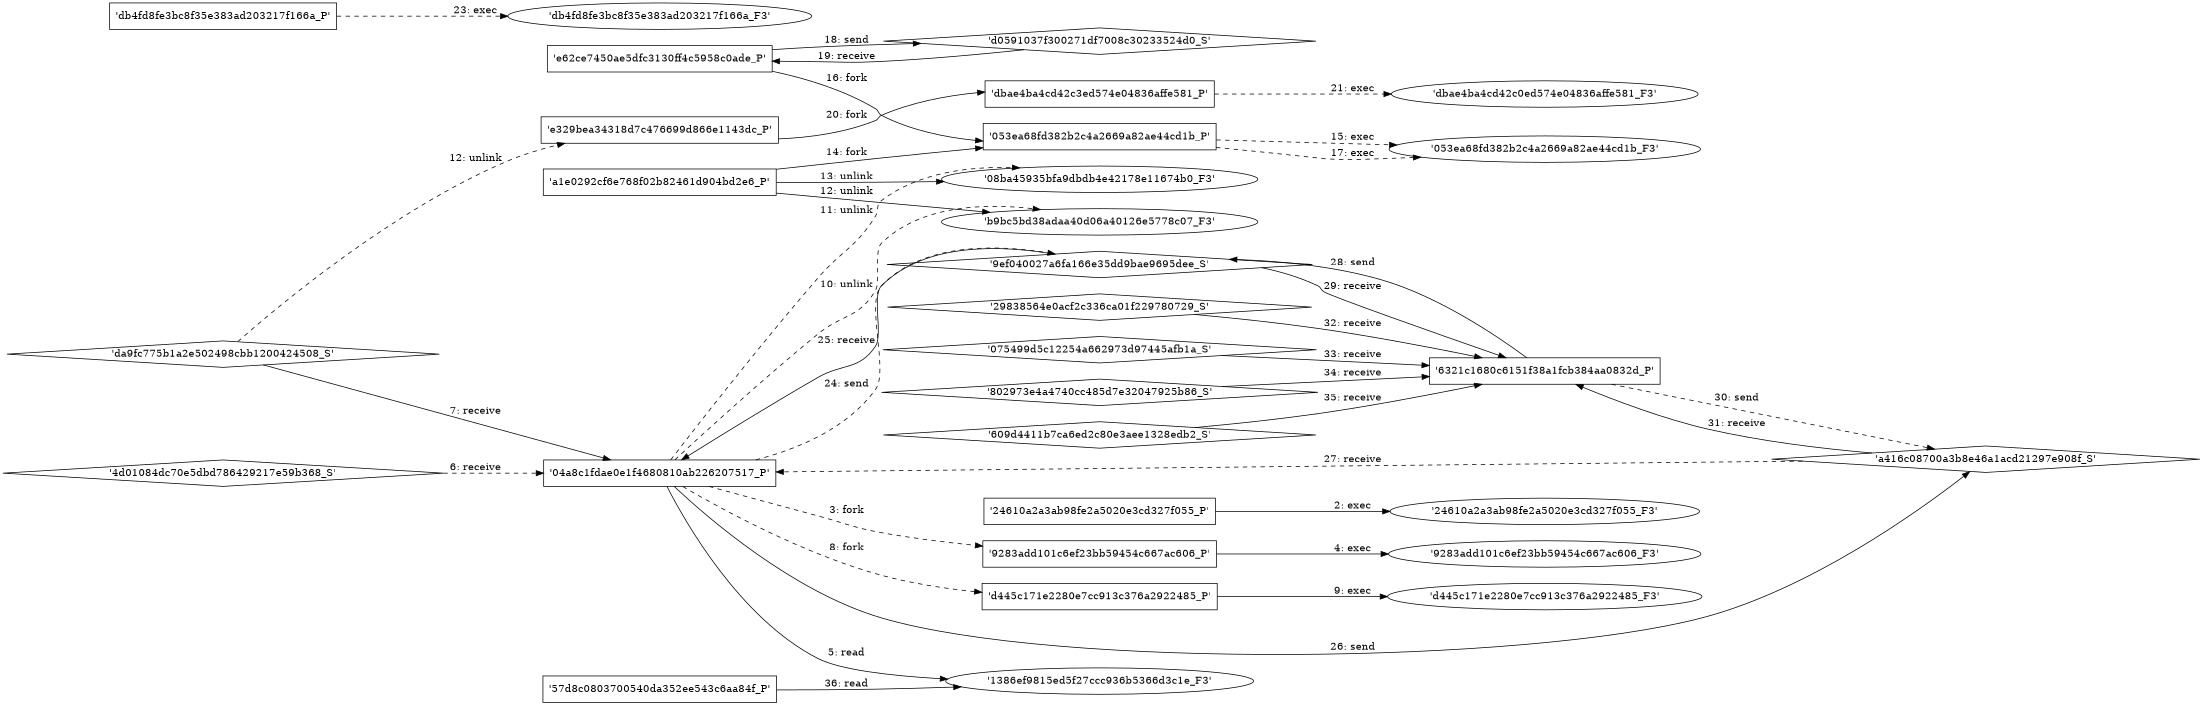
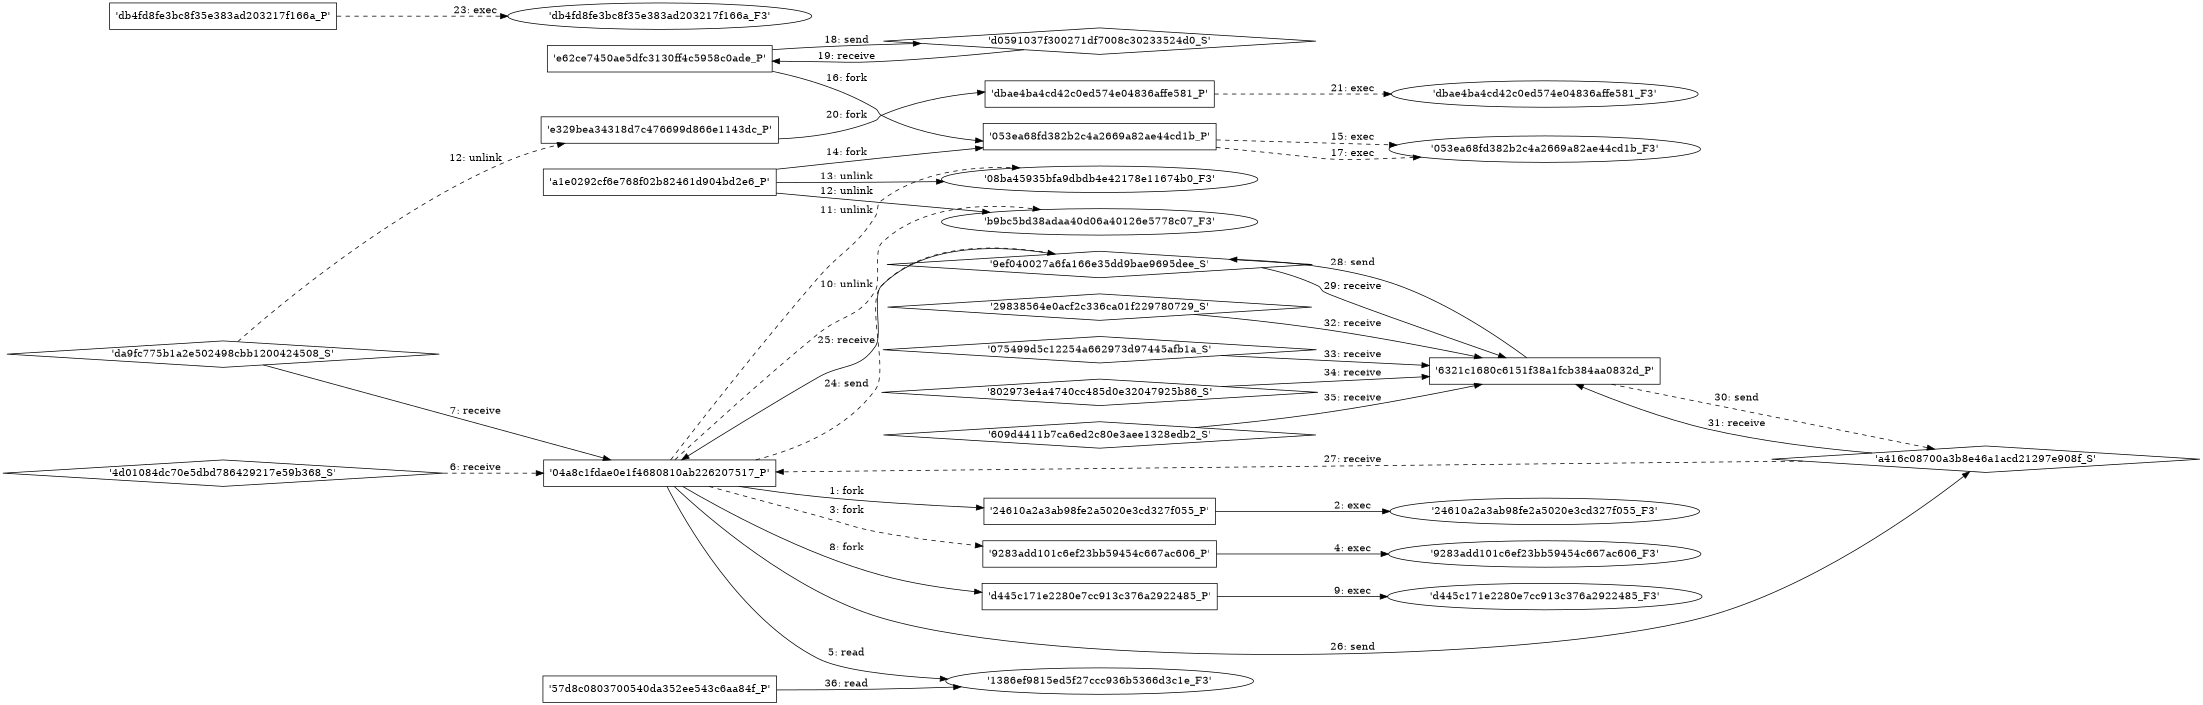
(1100, 94) -> (1100, 94)
(1100, 392) -> (1100, 392)
none -> (857, 500)
(823, 556) -> (823, 556)
